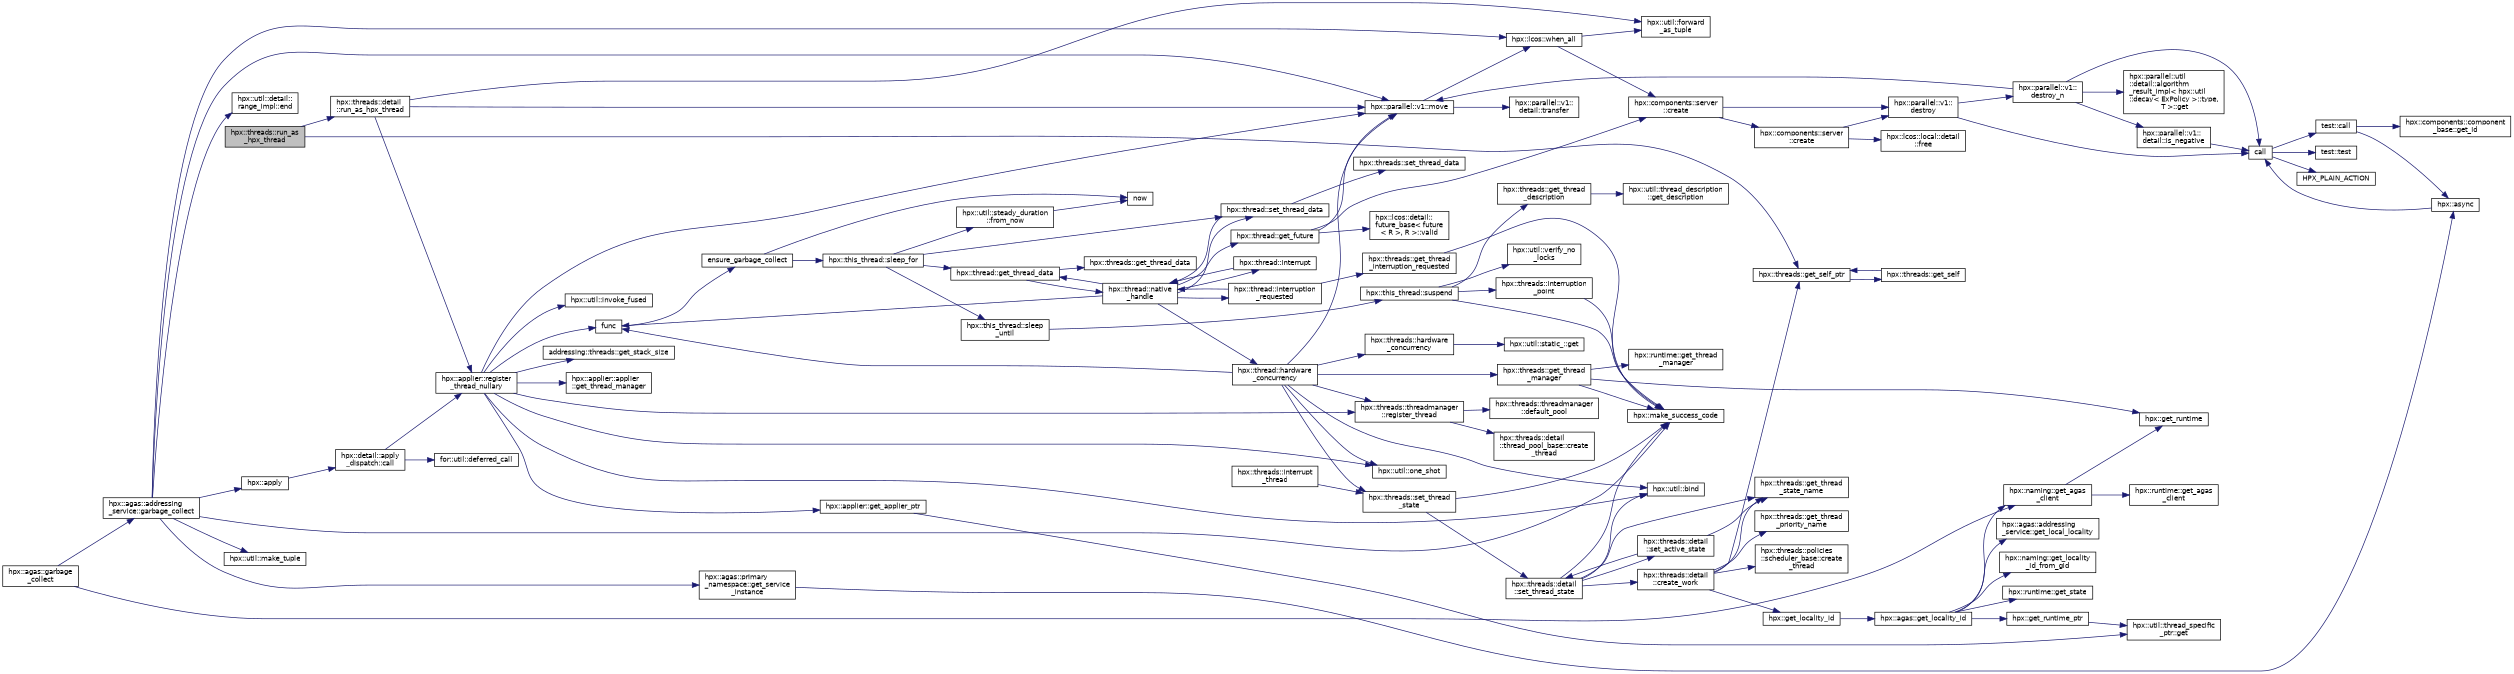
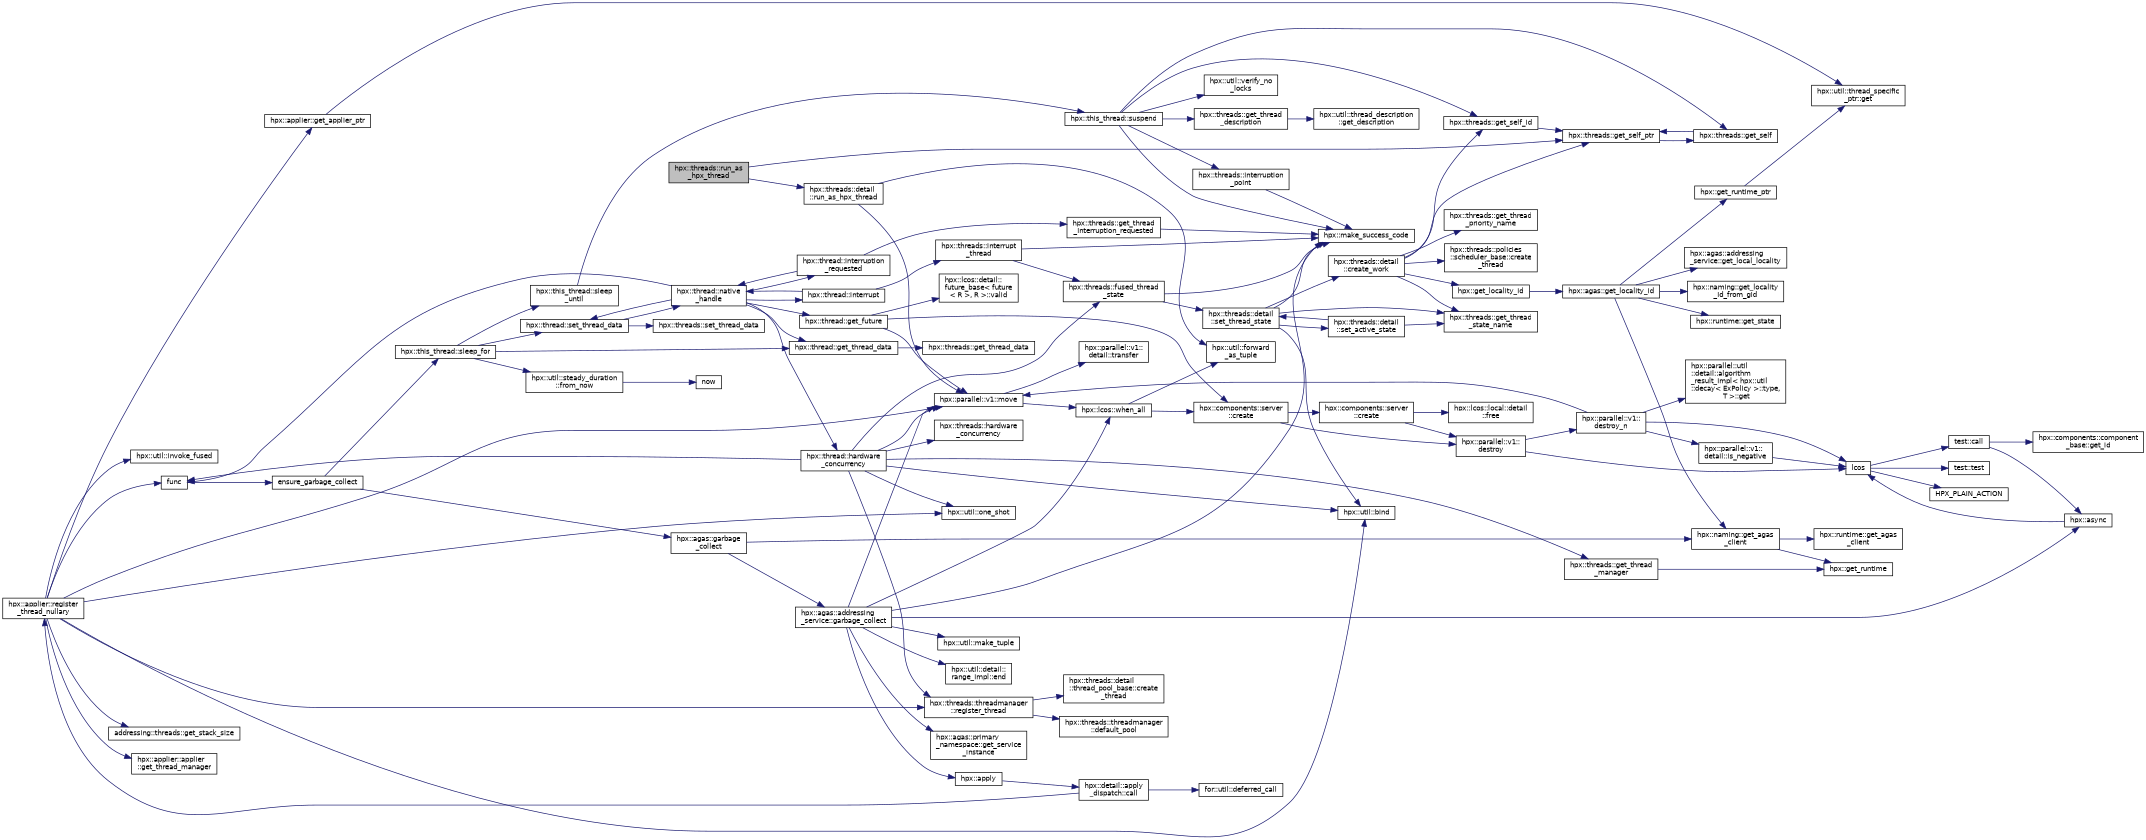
none -> (1420, 29)
none -> (1491, 123)
(2260, 153) -> (1858, 468)
(939, 202) -> (512, 513)
(422, 241) -> none
none -> (903, 279)
(1061, 286) -> none
(1544, 344) -> none
(1676, 360) -> none
(1613, 396) -> (1166, 244)
(1409, 502) -> (1114, 291)
(1778, 671) -> (1493, 617)
